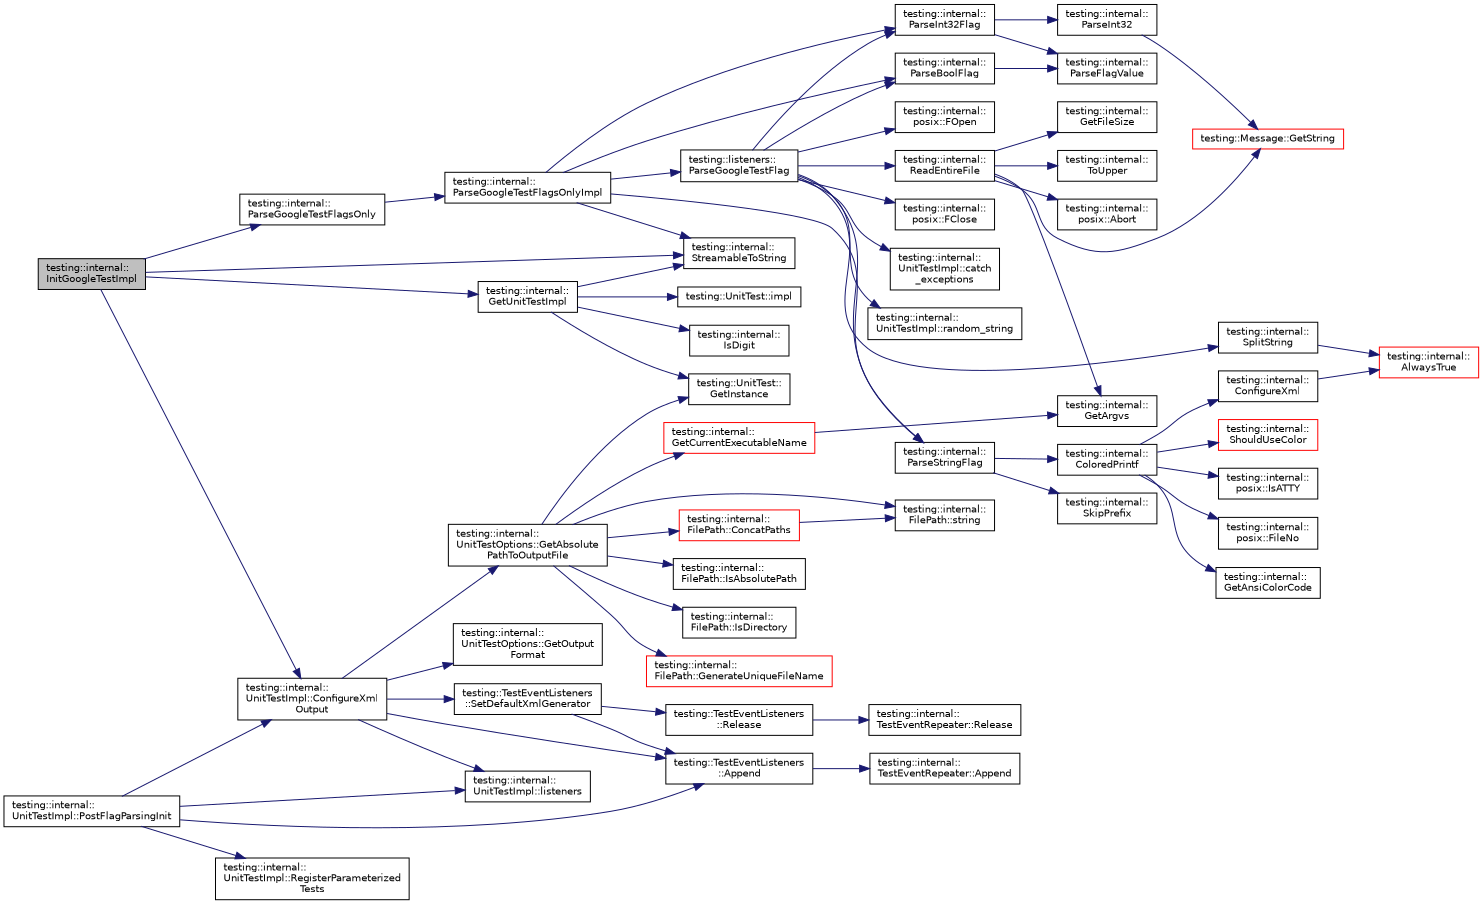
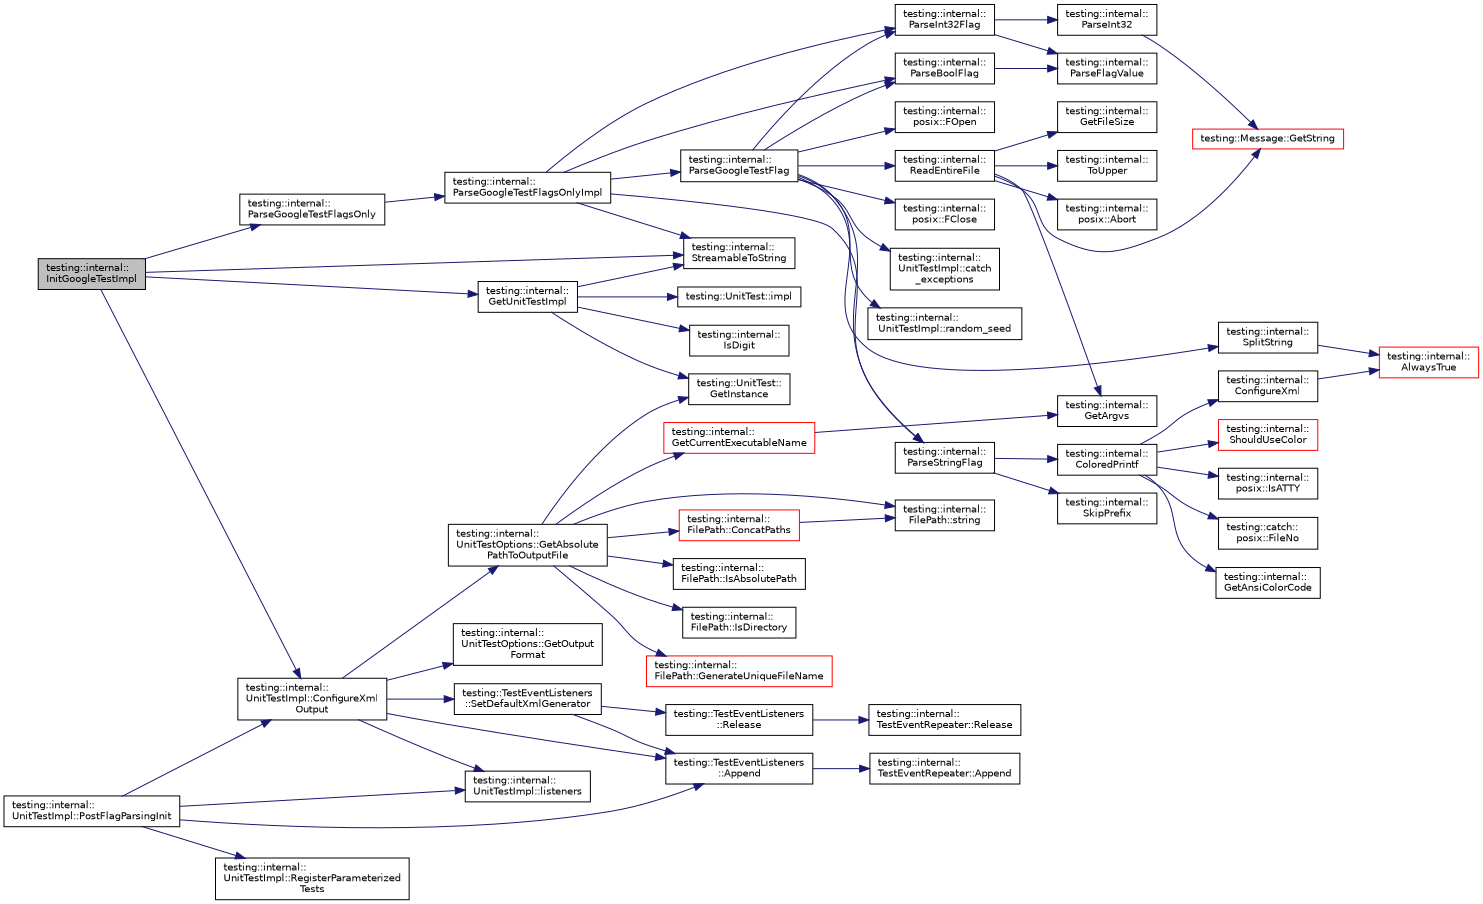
(739, 166) -> (739, 166)
(945, 324) -> (945, 324)
(1268, 533) -> (1268, 533)
